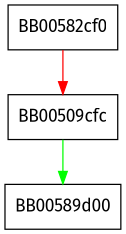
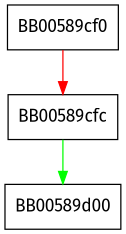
(63, 27) -> (63, 27)
(63, 117) -> (63, 117)
